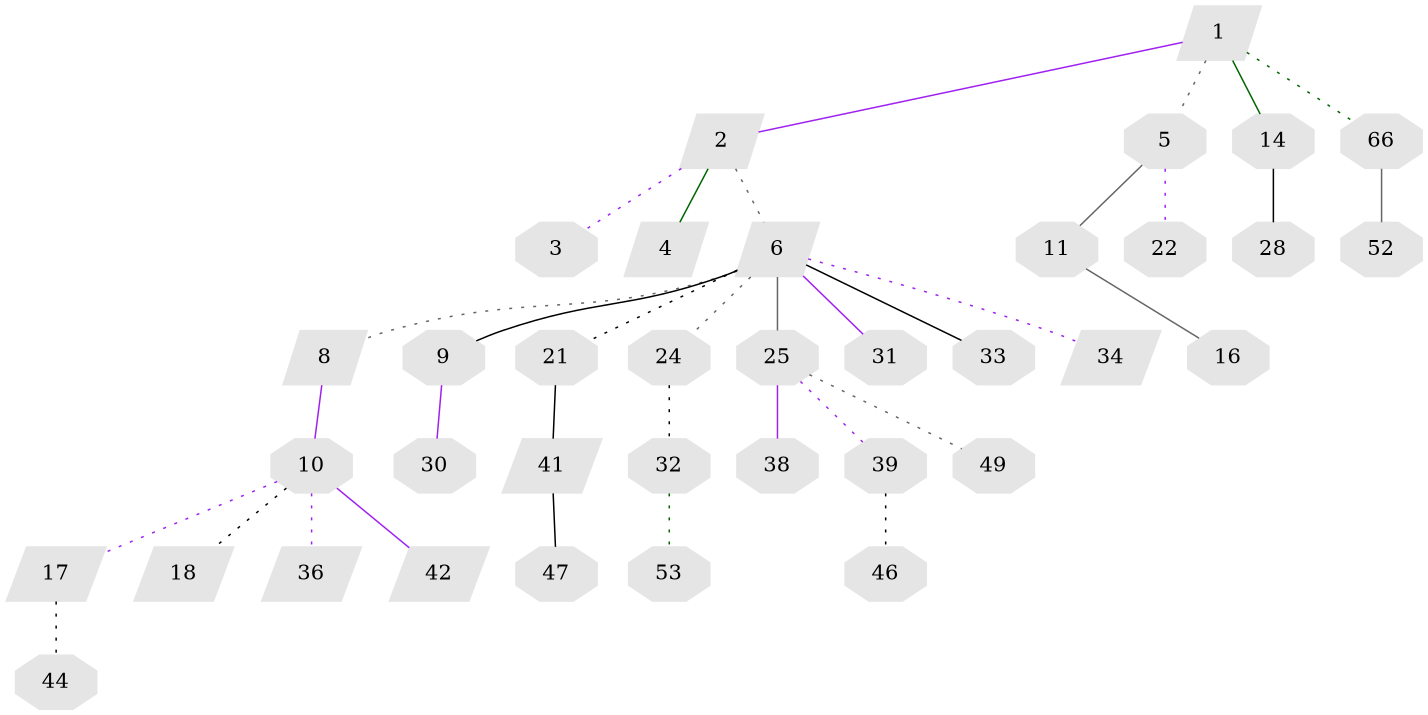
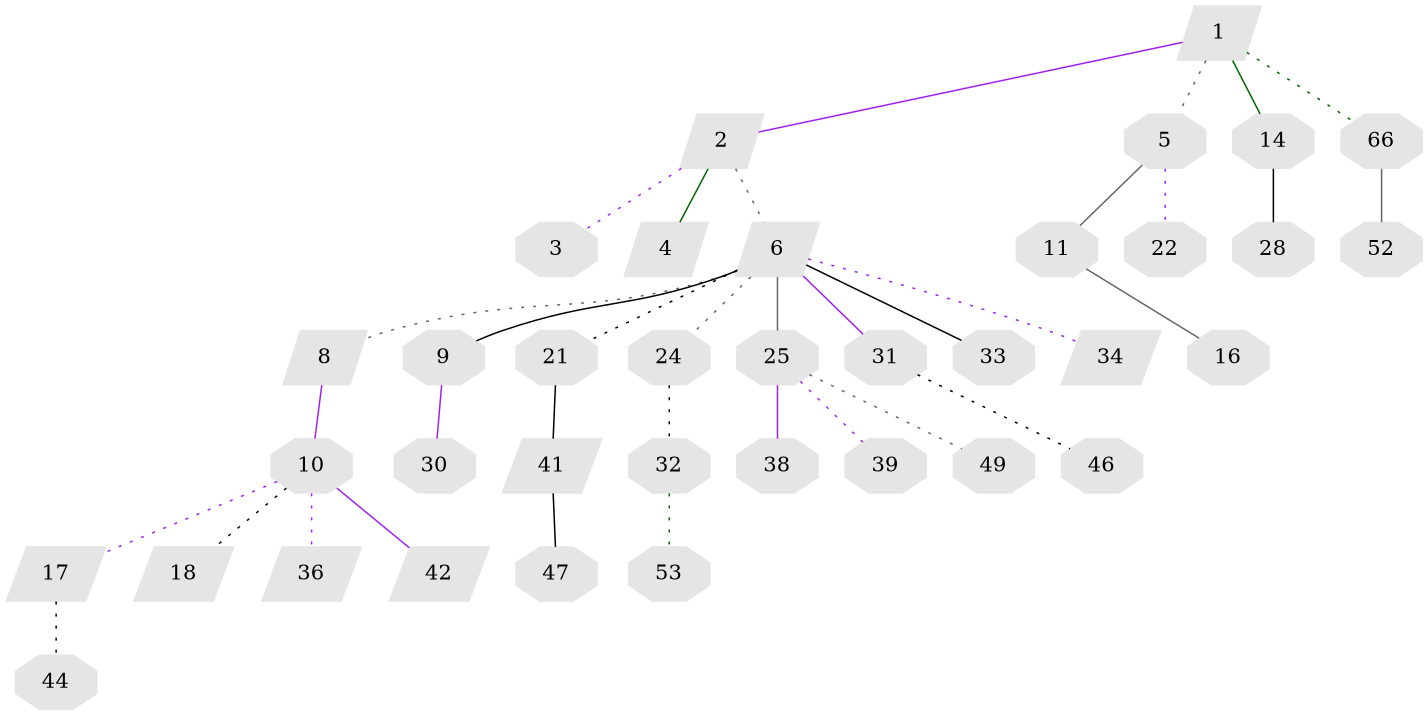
(886, 520) -> (994, 412)
